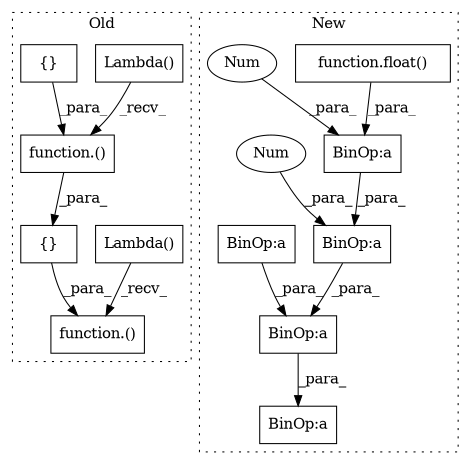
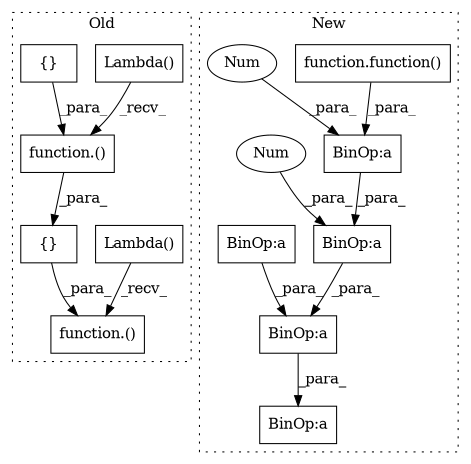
(373, 63) -> (373, 63)
